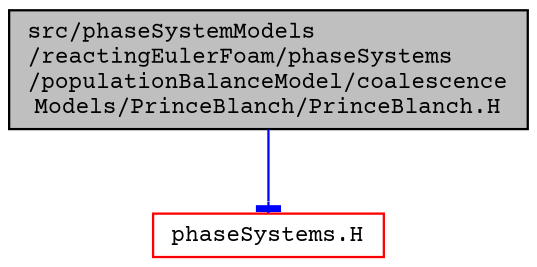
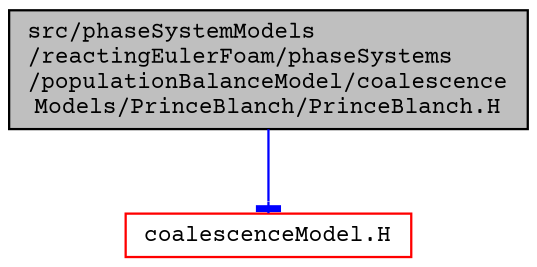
(268, 235) -> (268, 235)
